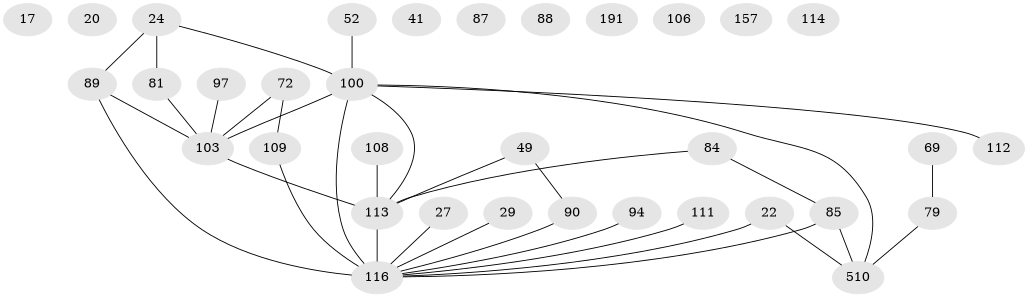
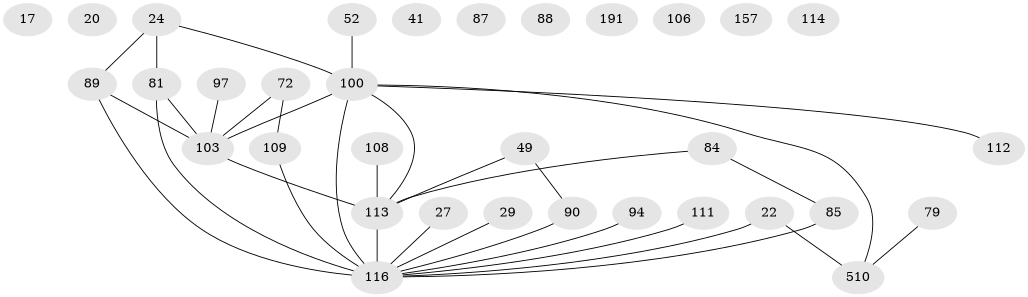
(933, 149) -> none
none -> (227, 214)
(846, 245) -> none
